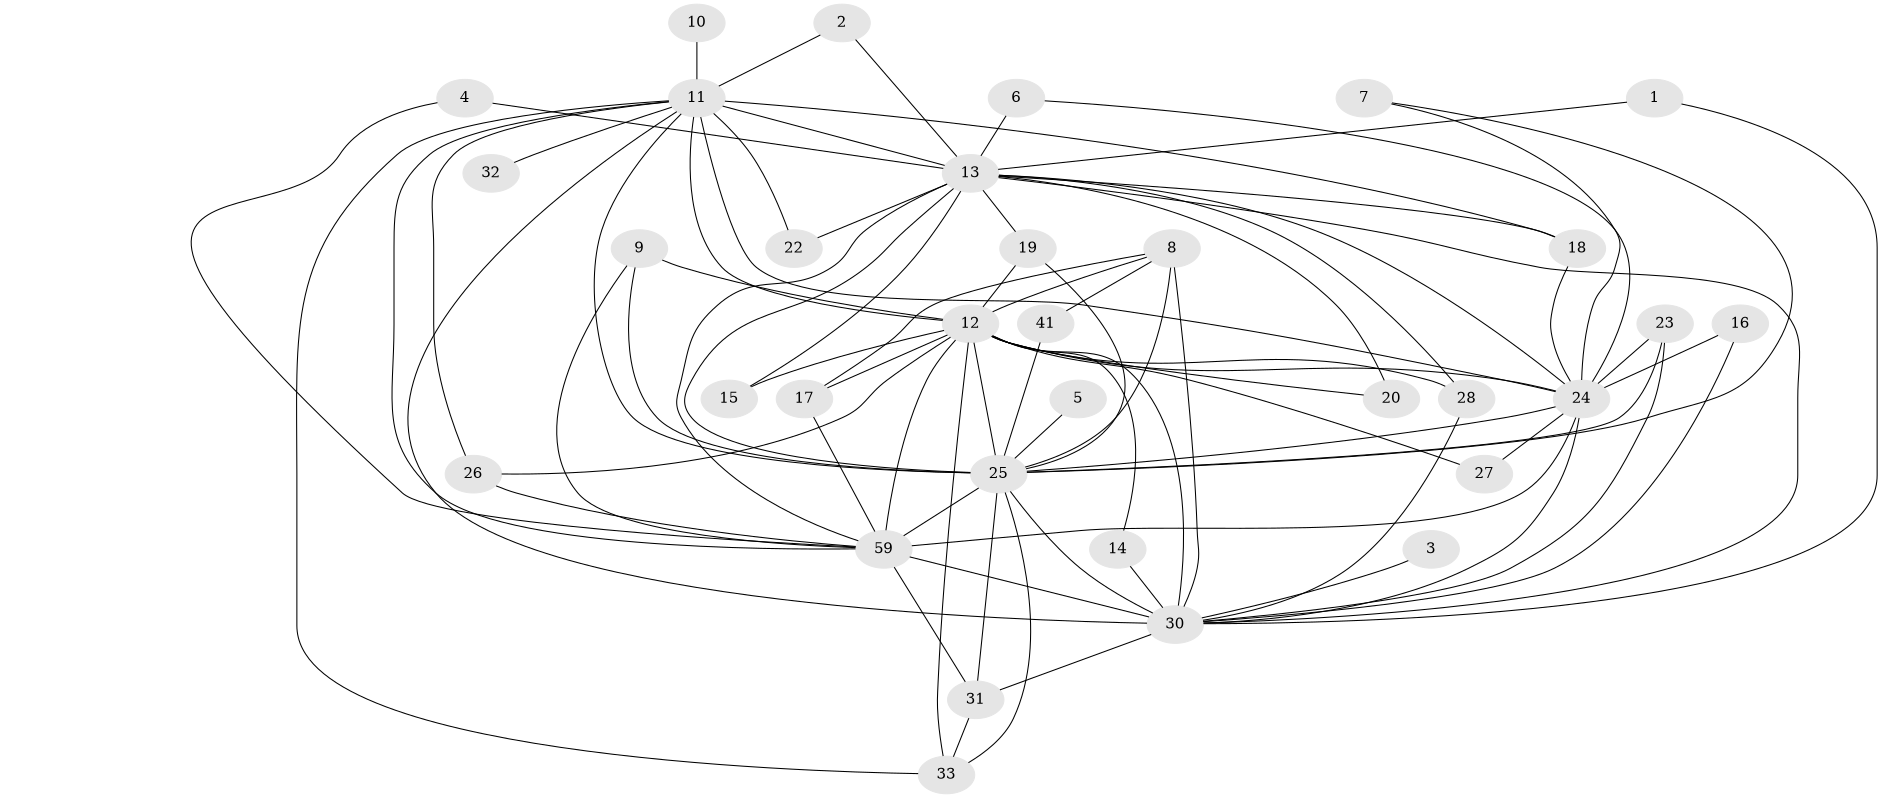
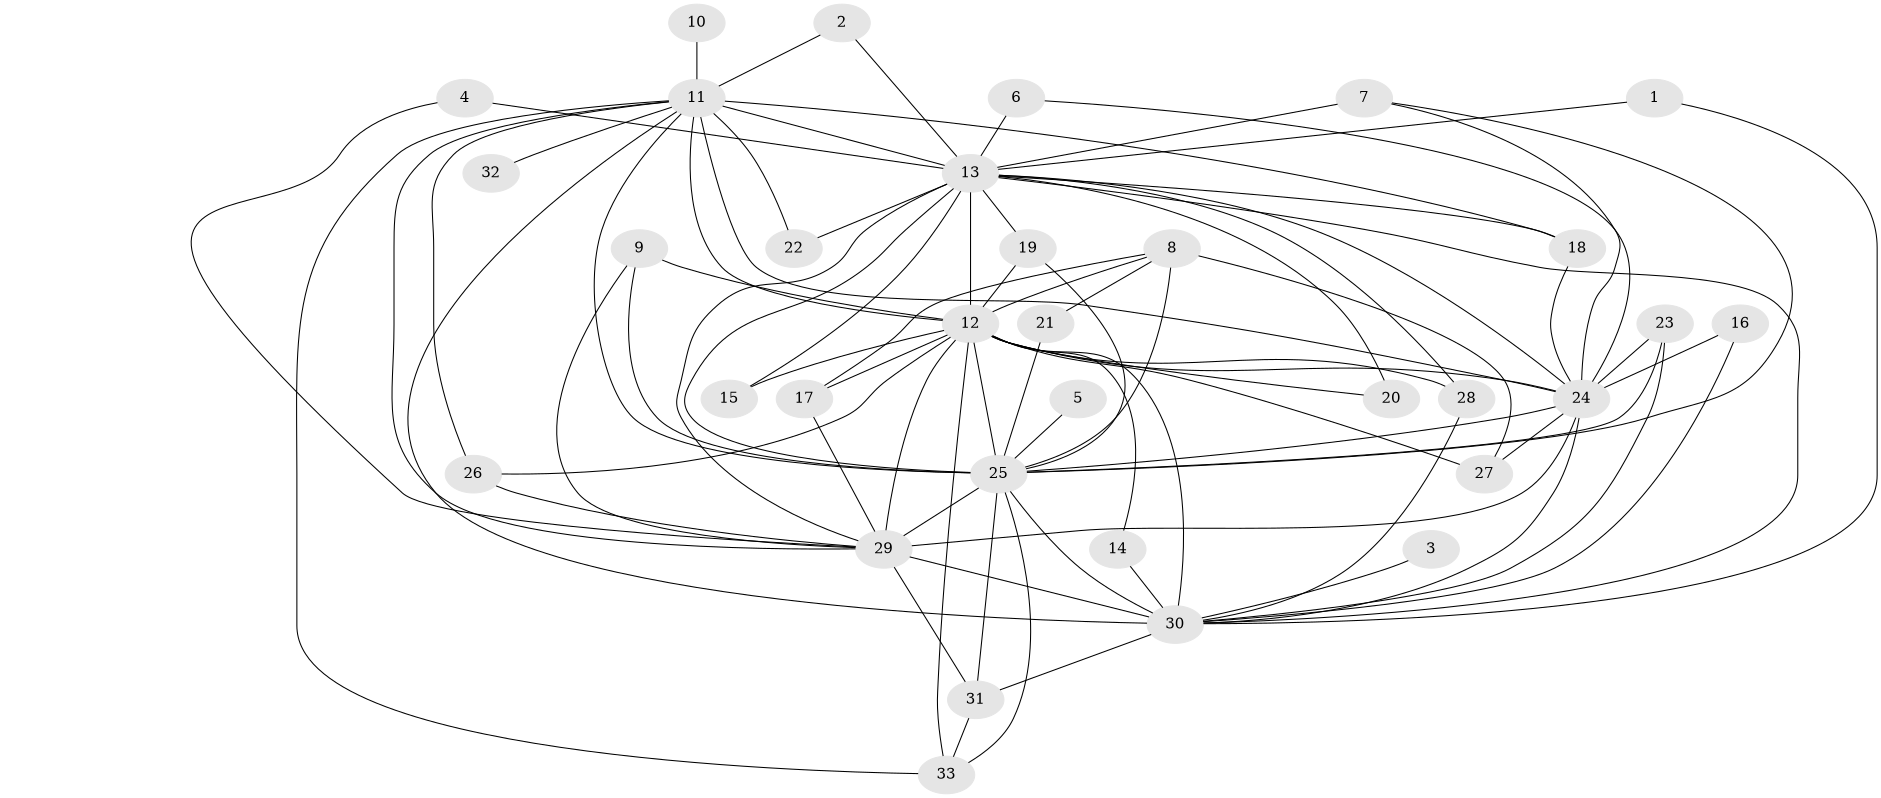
none -> (1167, 136)
none -> (971, 249)
(1046, 324) -> (1046, 324)
(1192, 438) -> (1406, 320)
(884, 549) -> (884, 549)
